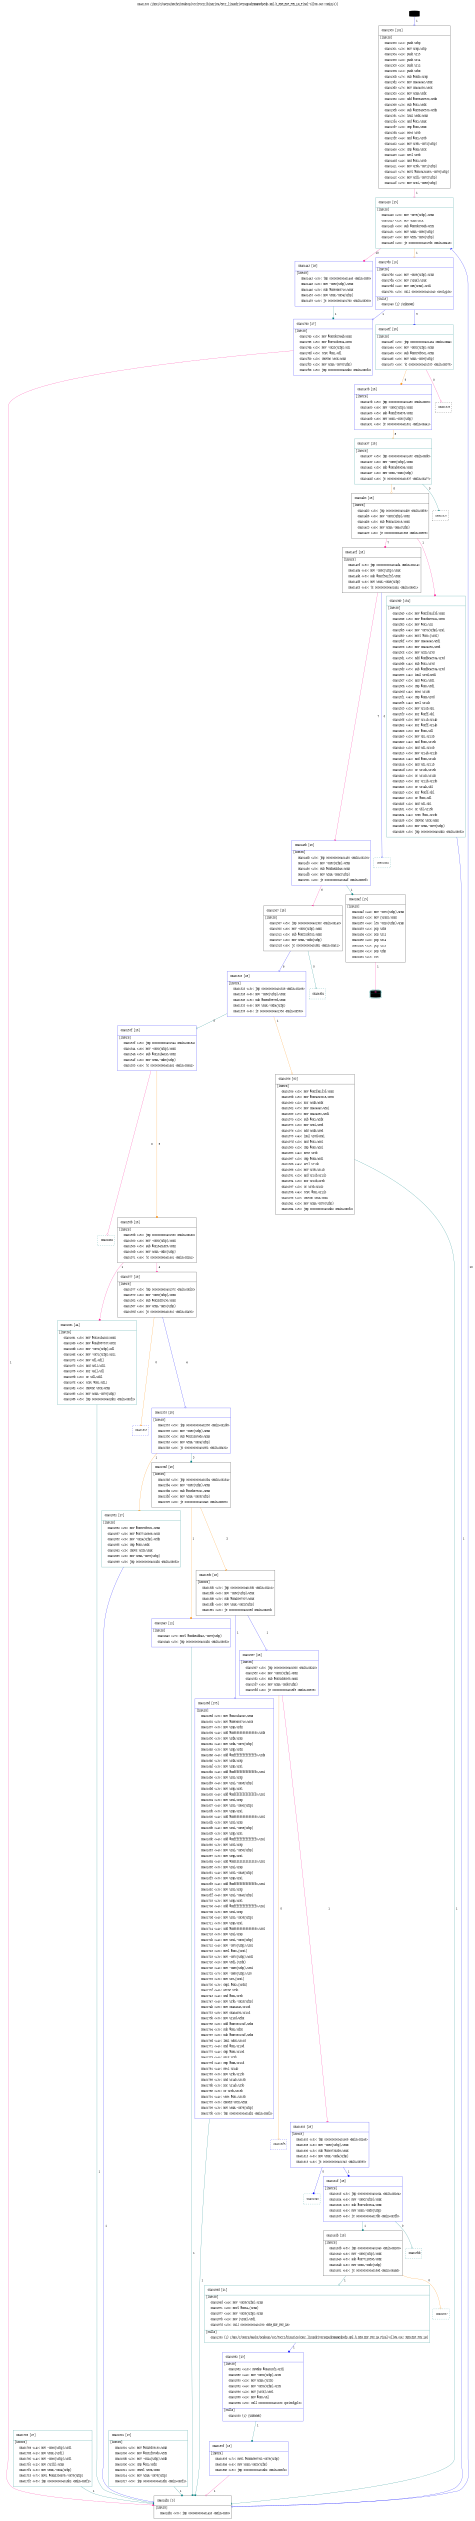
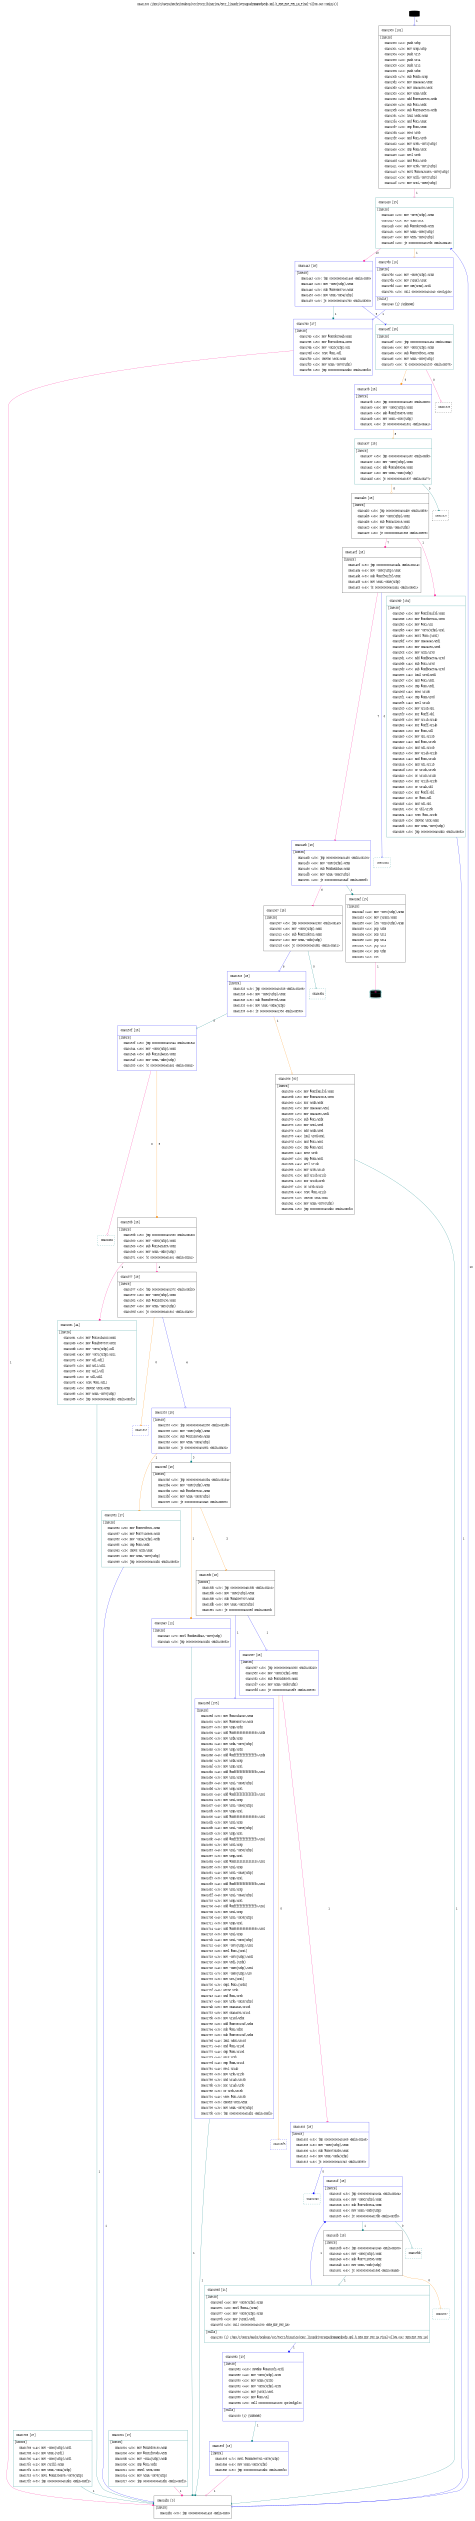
(414, 317) -> (374, 315)
(346, 2171) -> (312, 2253)
(178, 2491) -> (178, 2491)
